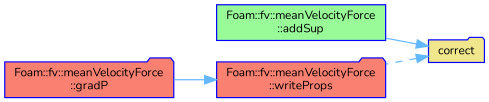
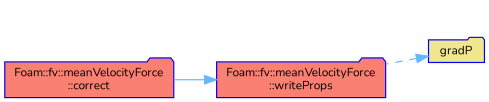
(301, 23) -> none
(456, 51) -> (456, 51)
(89, 80) -> (89, 80)
